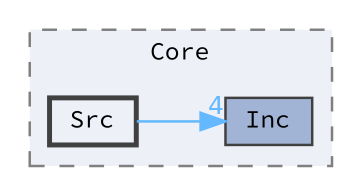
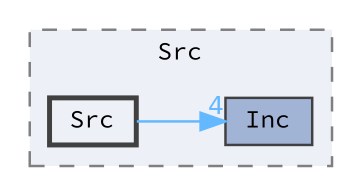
(181, 53) -> (181, 53)
